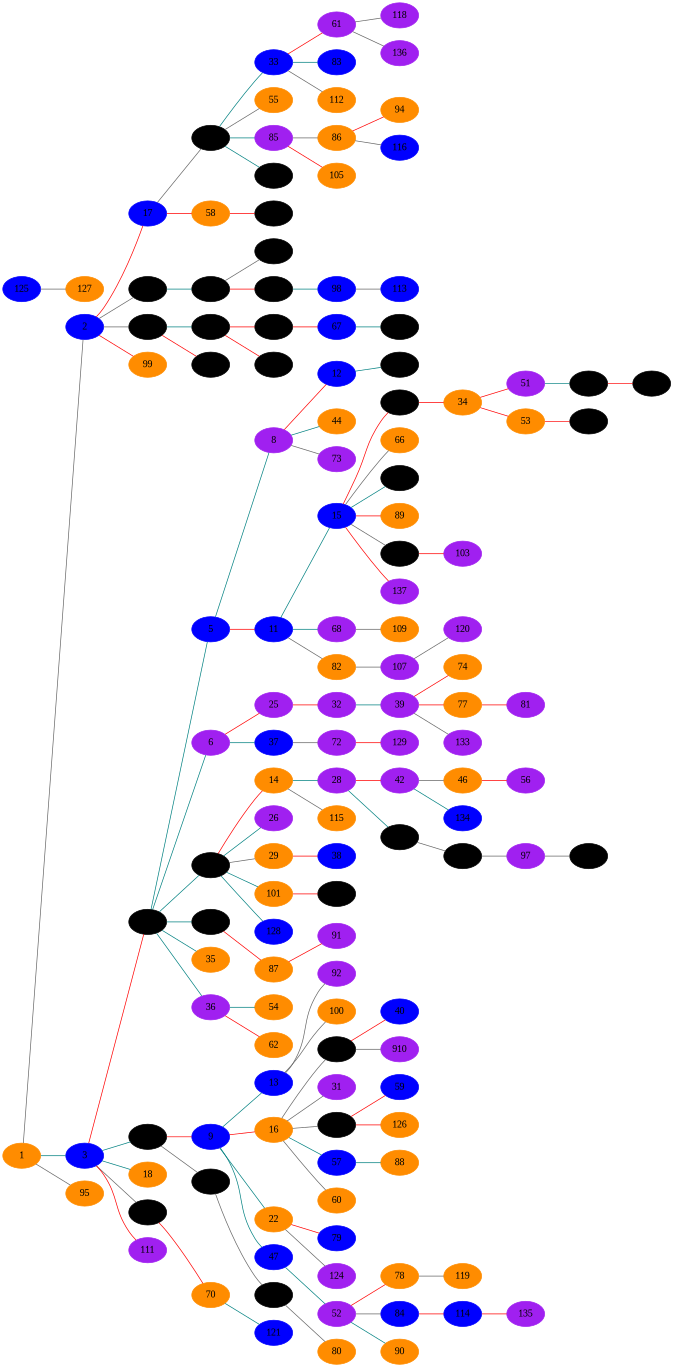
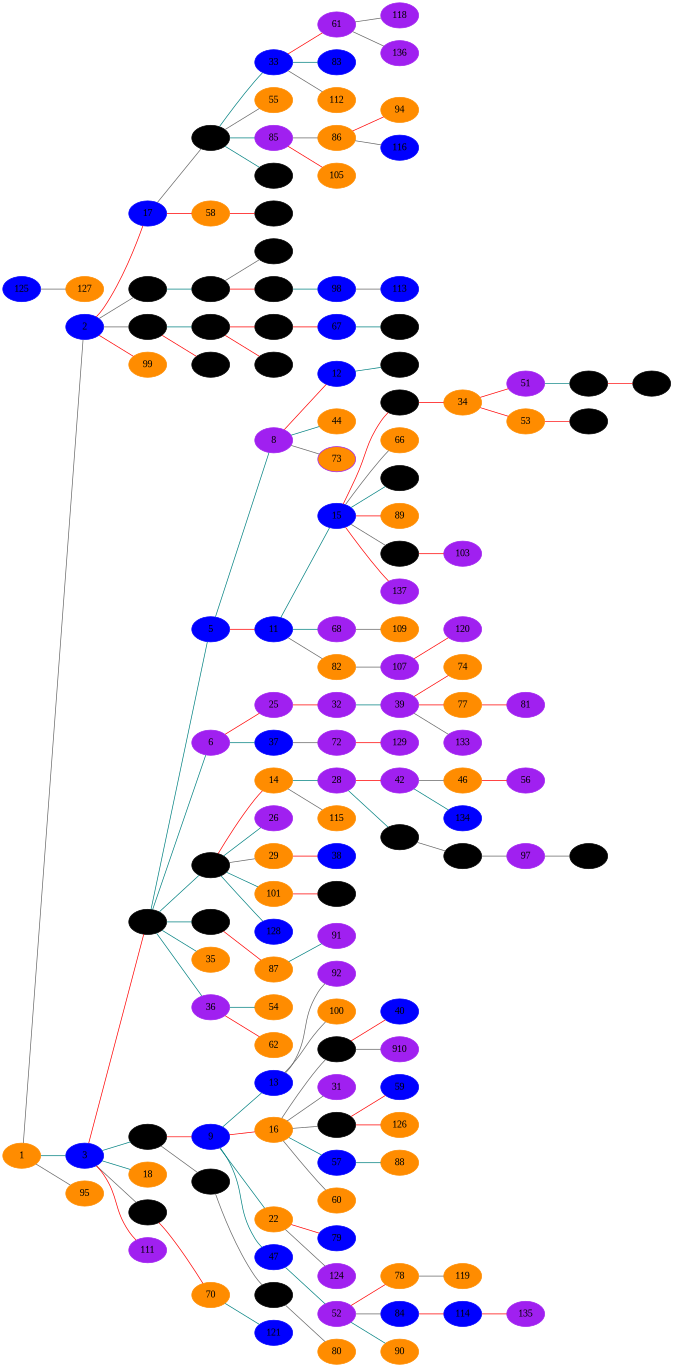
(337, 459) -> (337, 459)
(431, 648) -> (431, 648)
(305, 953) -> (305, 953)
